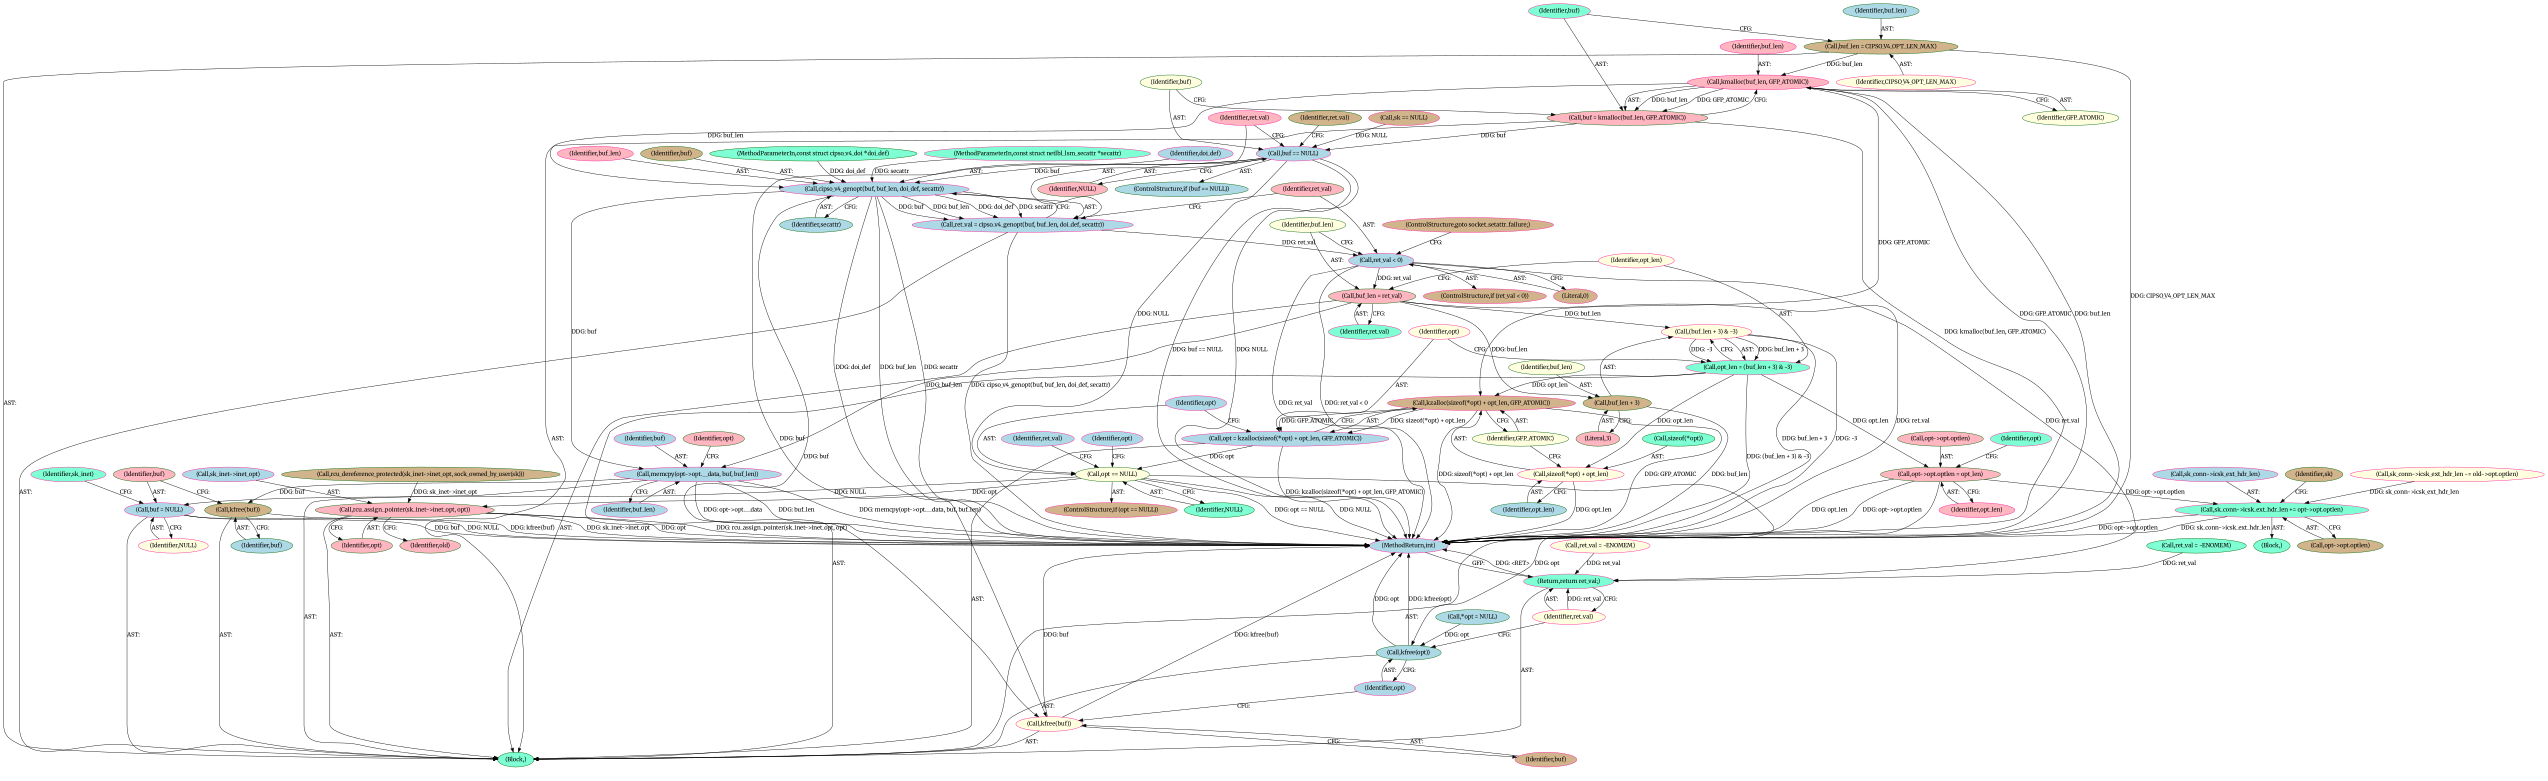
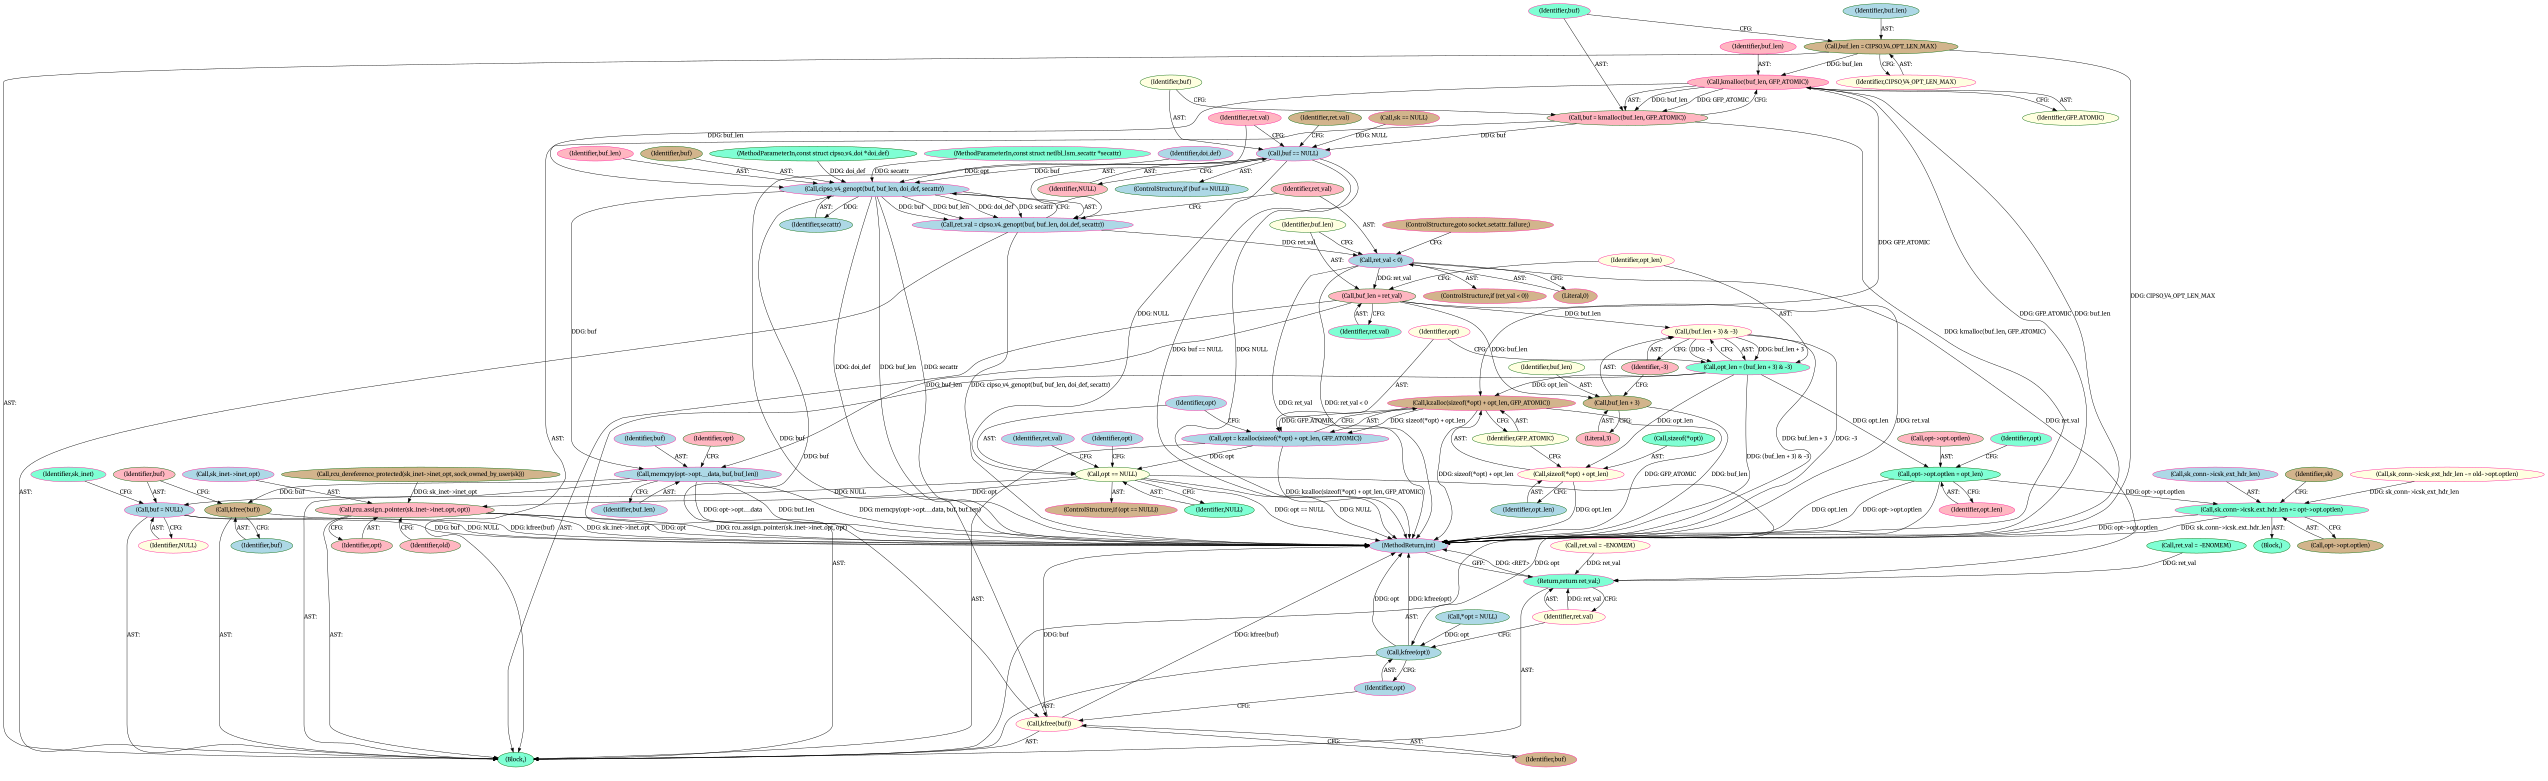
none -> (1881, 64)
(977, 171) -> (977, 171)
(851, 207) -> (851, 207)
none -> (1650, 368)
(1940, 474) -> (1940, 474)
(386, 533) -> (402, 533)
